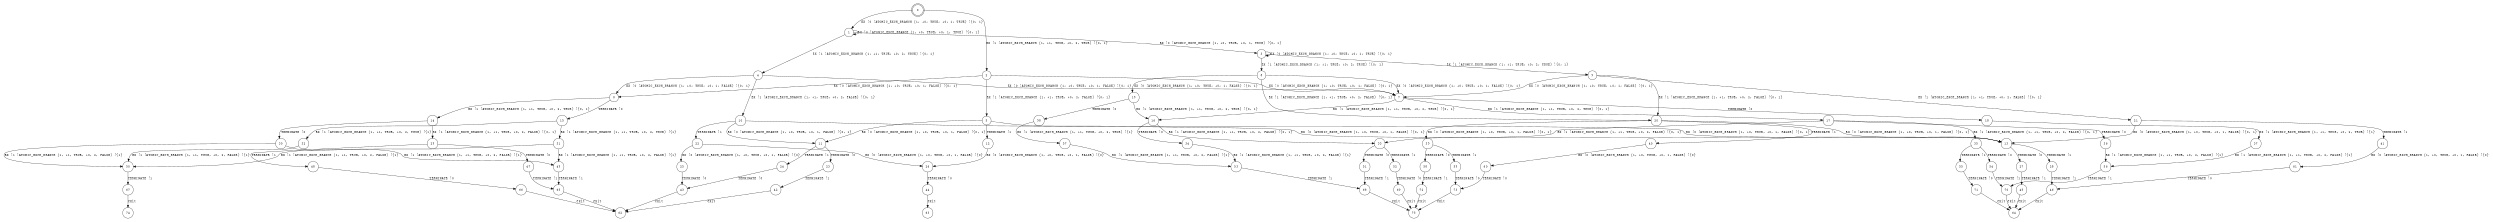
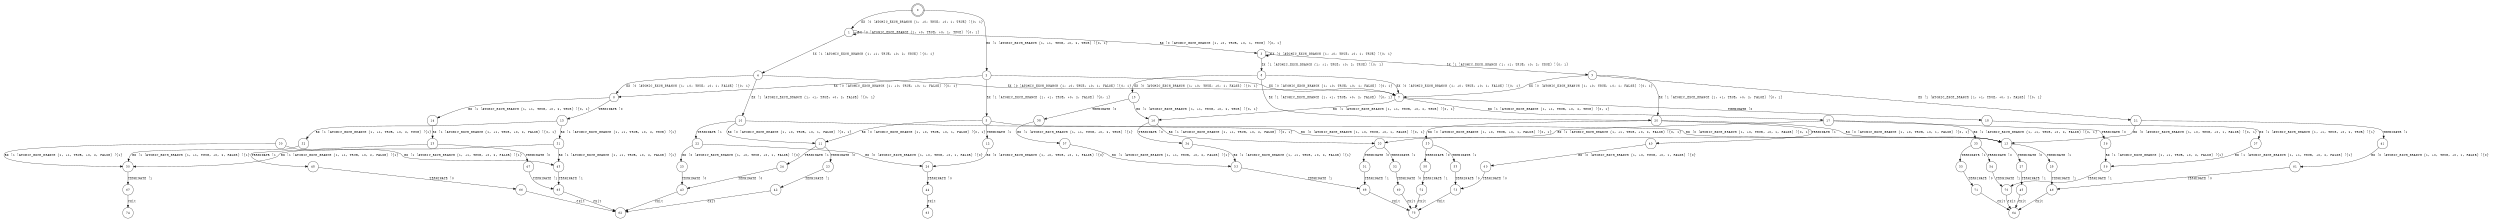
(351, 124) -> none
